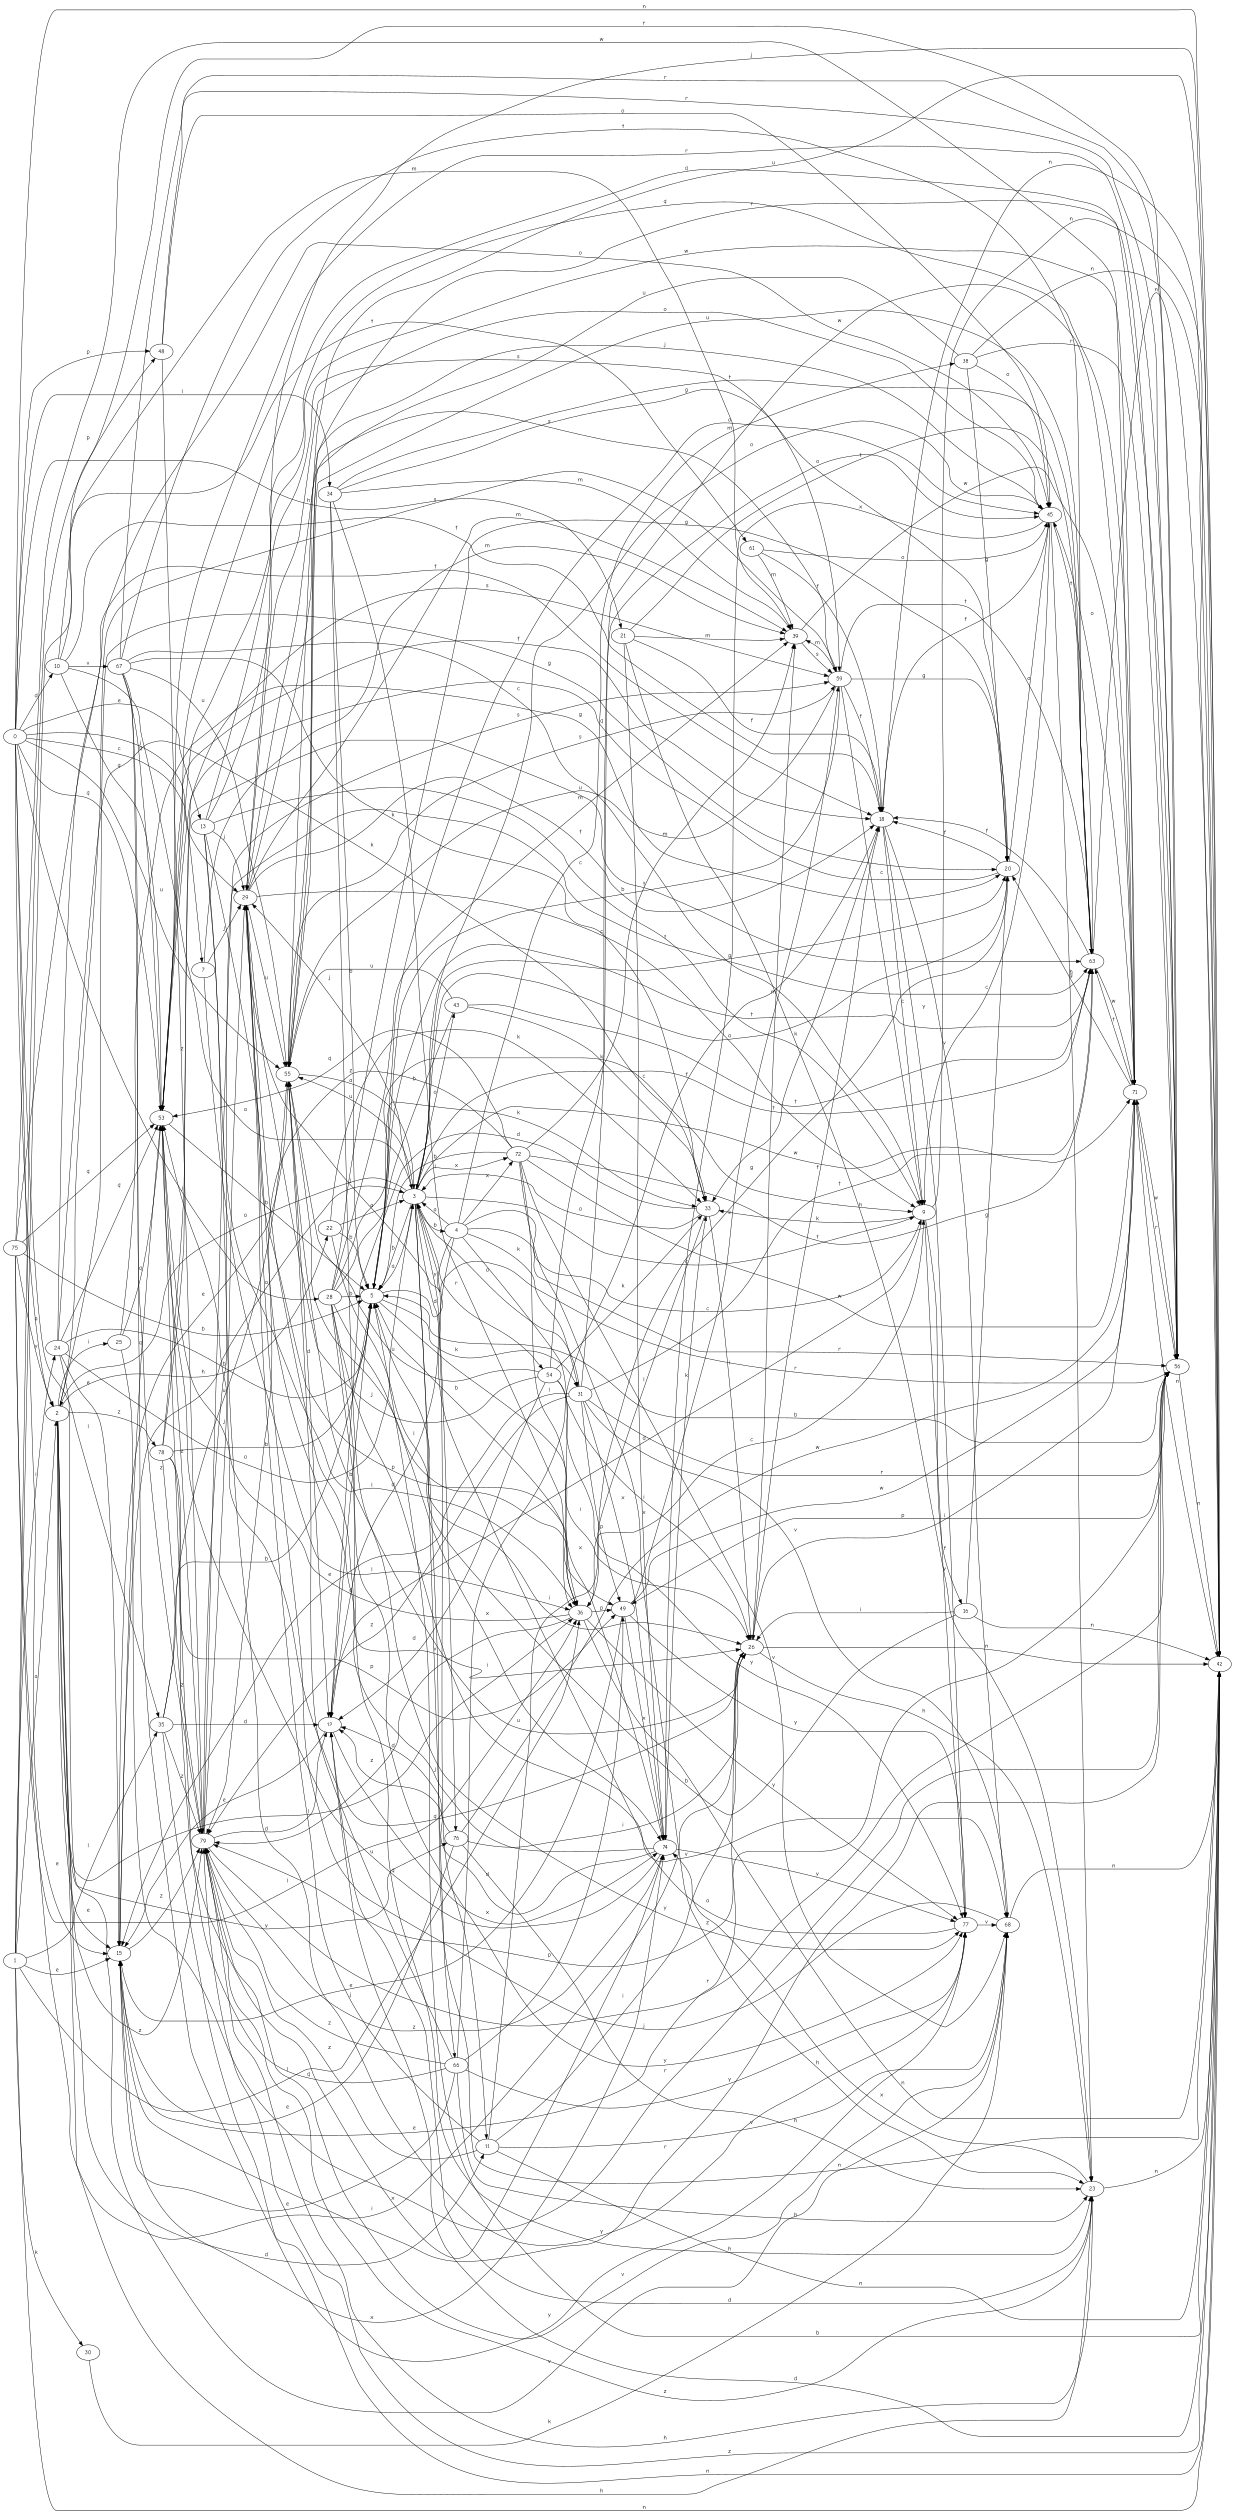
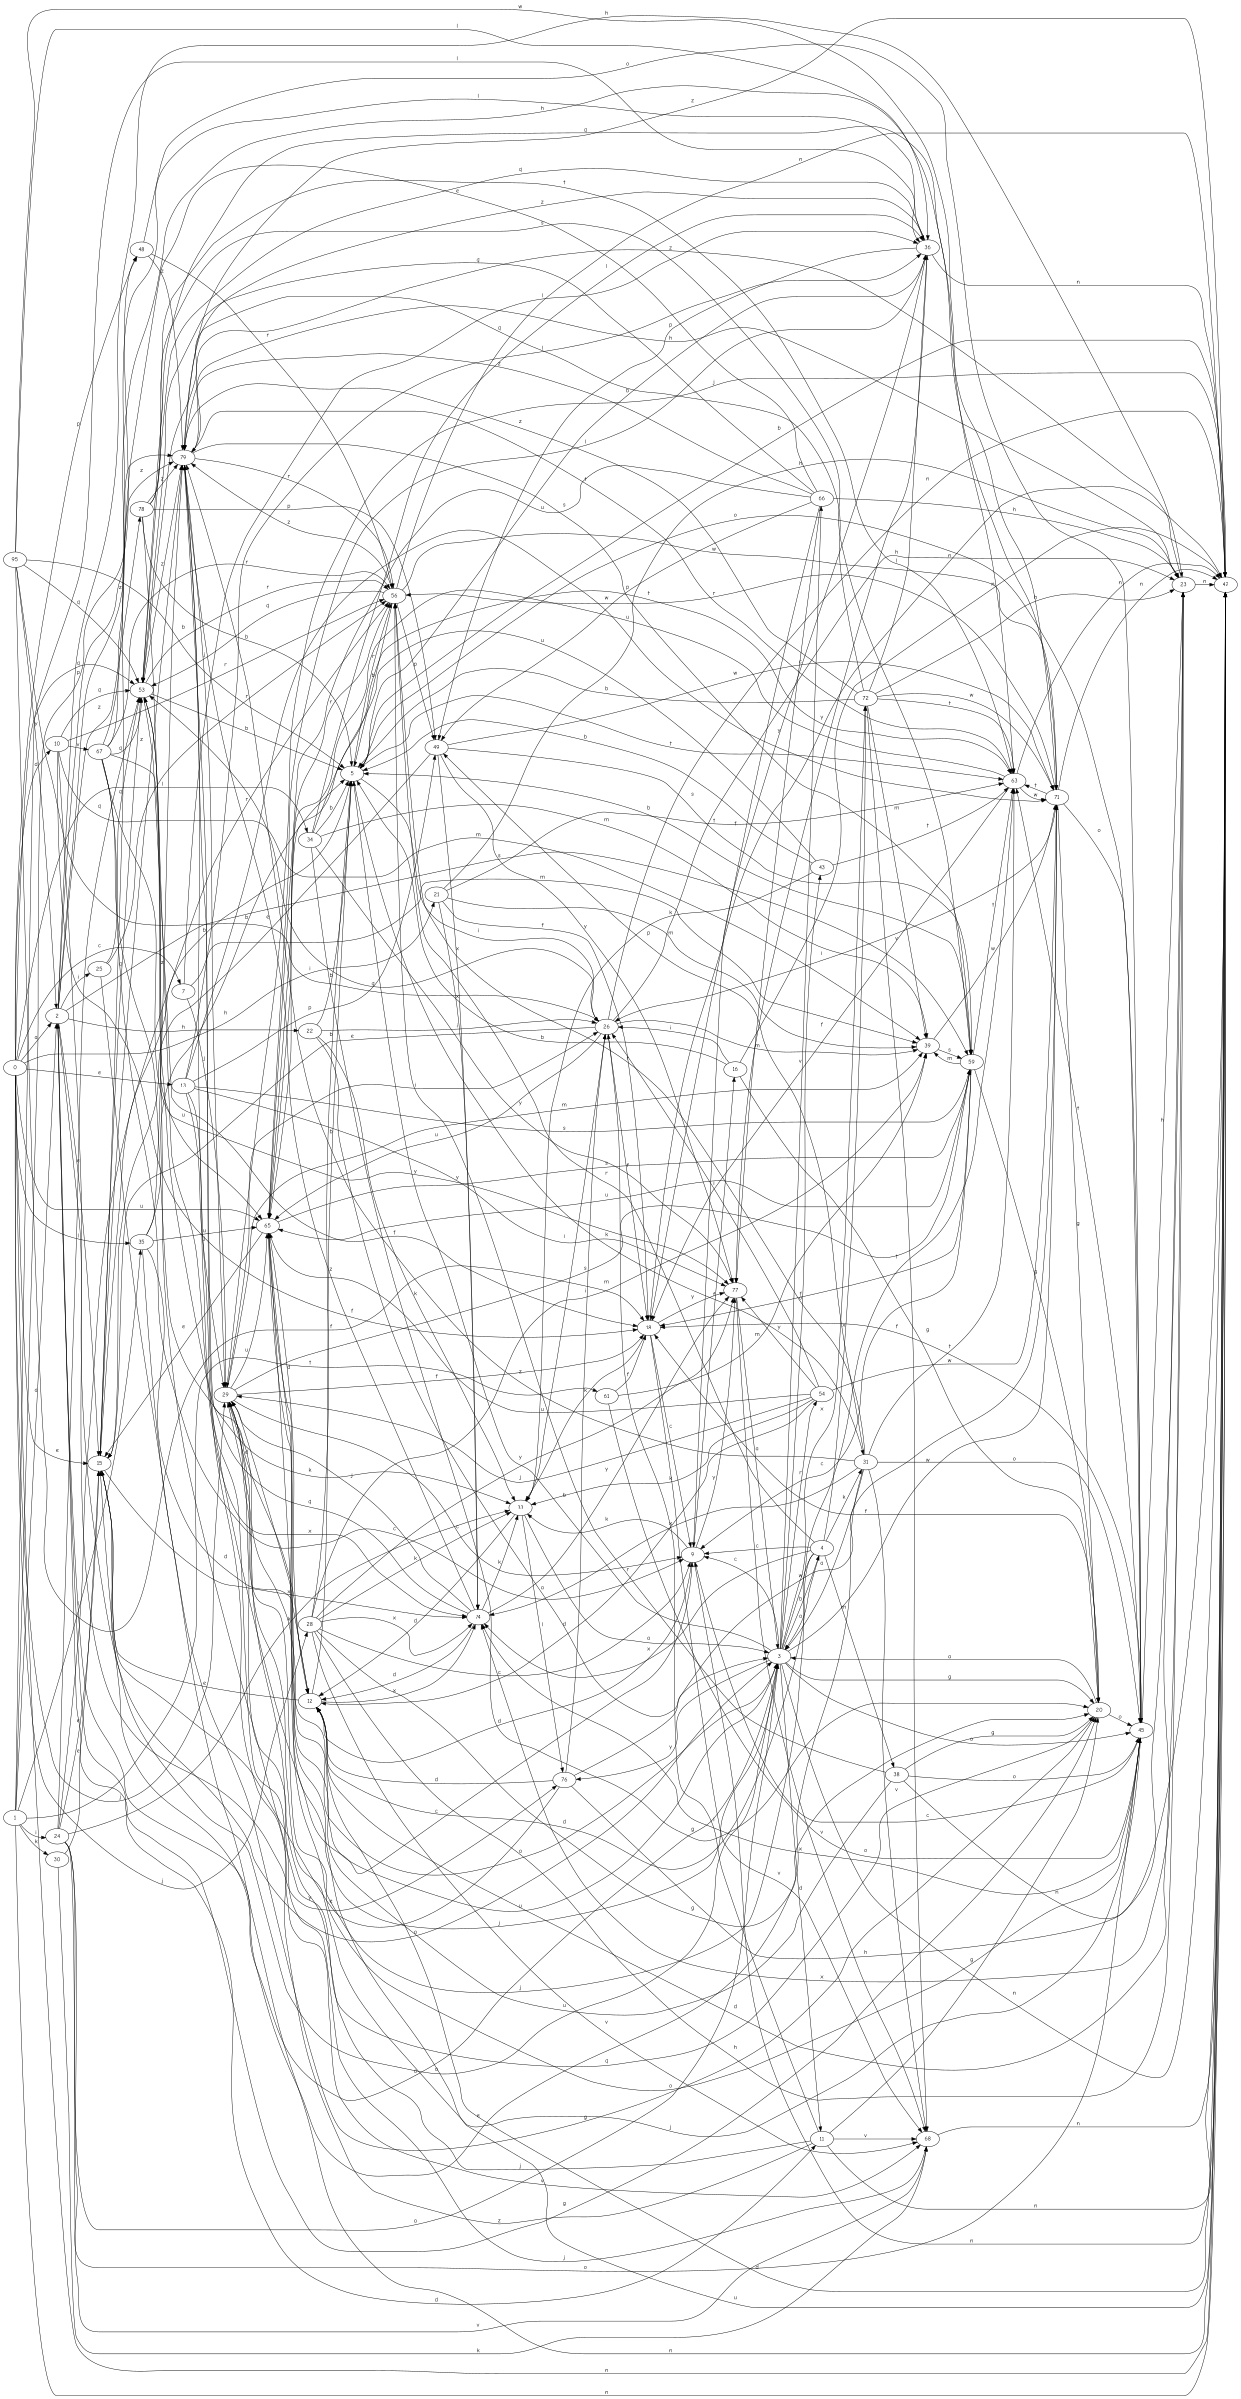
(623, 126) -> (542, 108)
(288, 1074) -> (268, 1226)
(15, 1248) -> (15, 560)
(402, 1252) -> none
(634, 1417) -> (542, 1642)
(66, 1974) -> (87, 1666)
